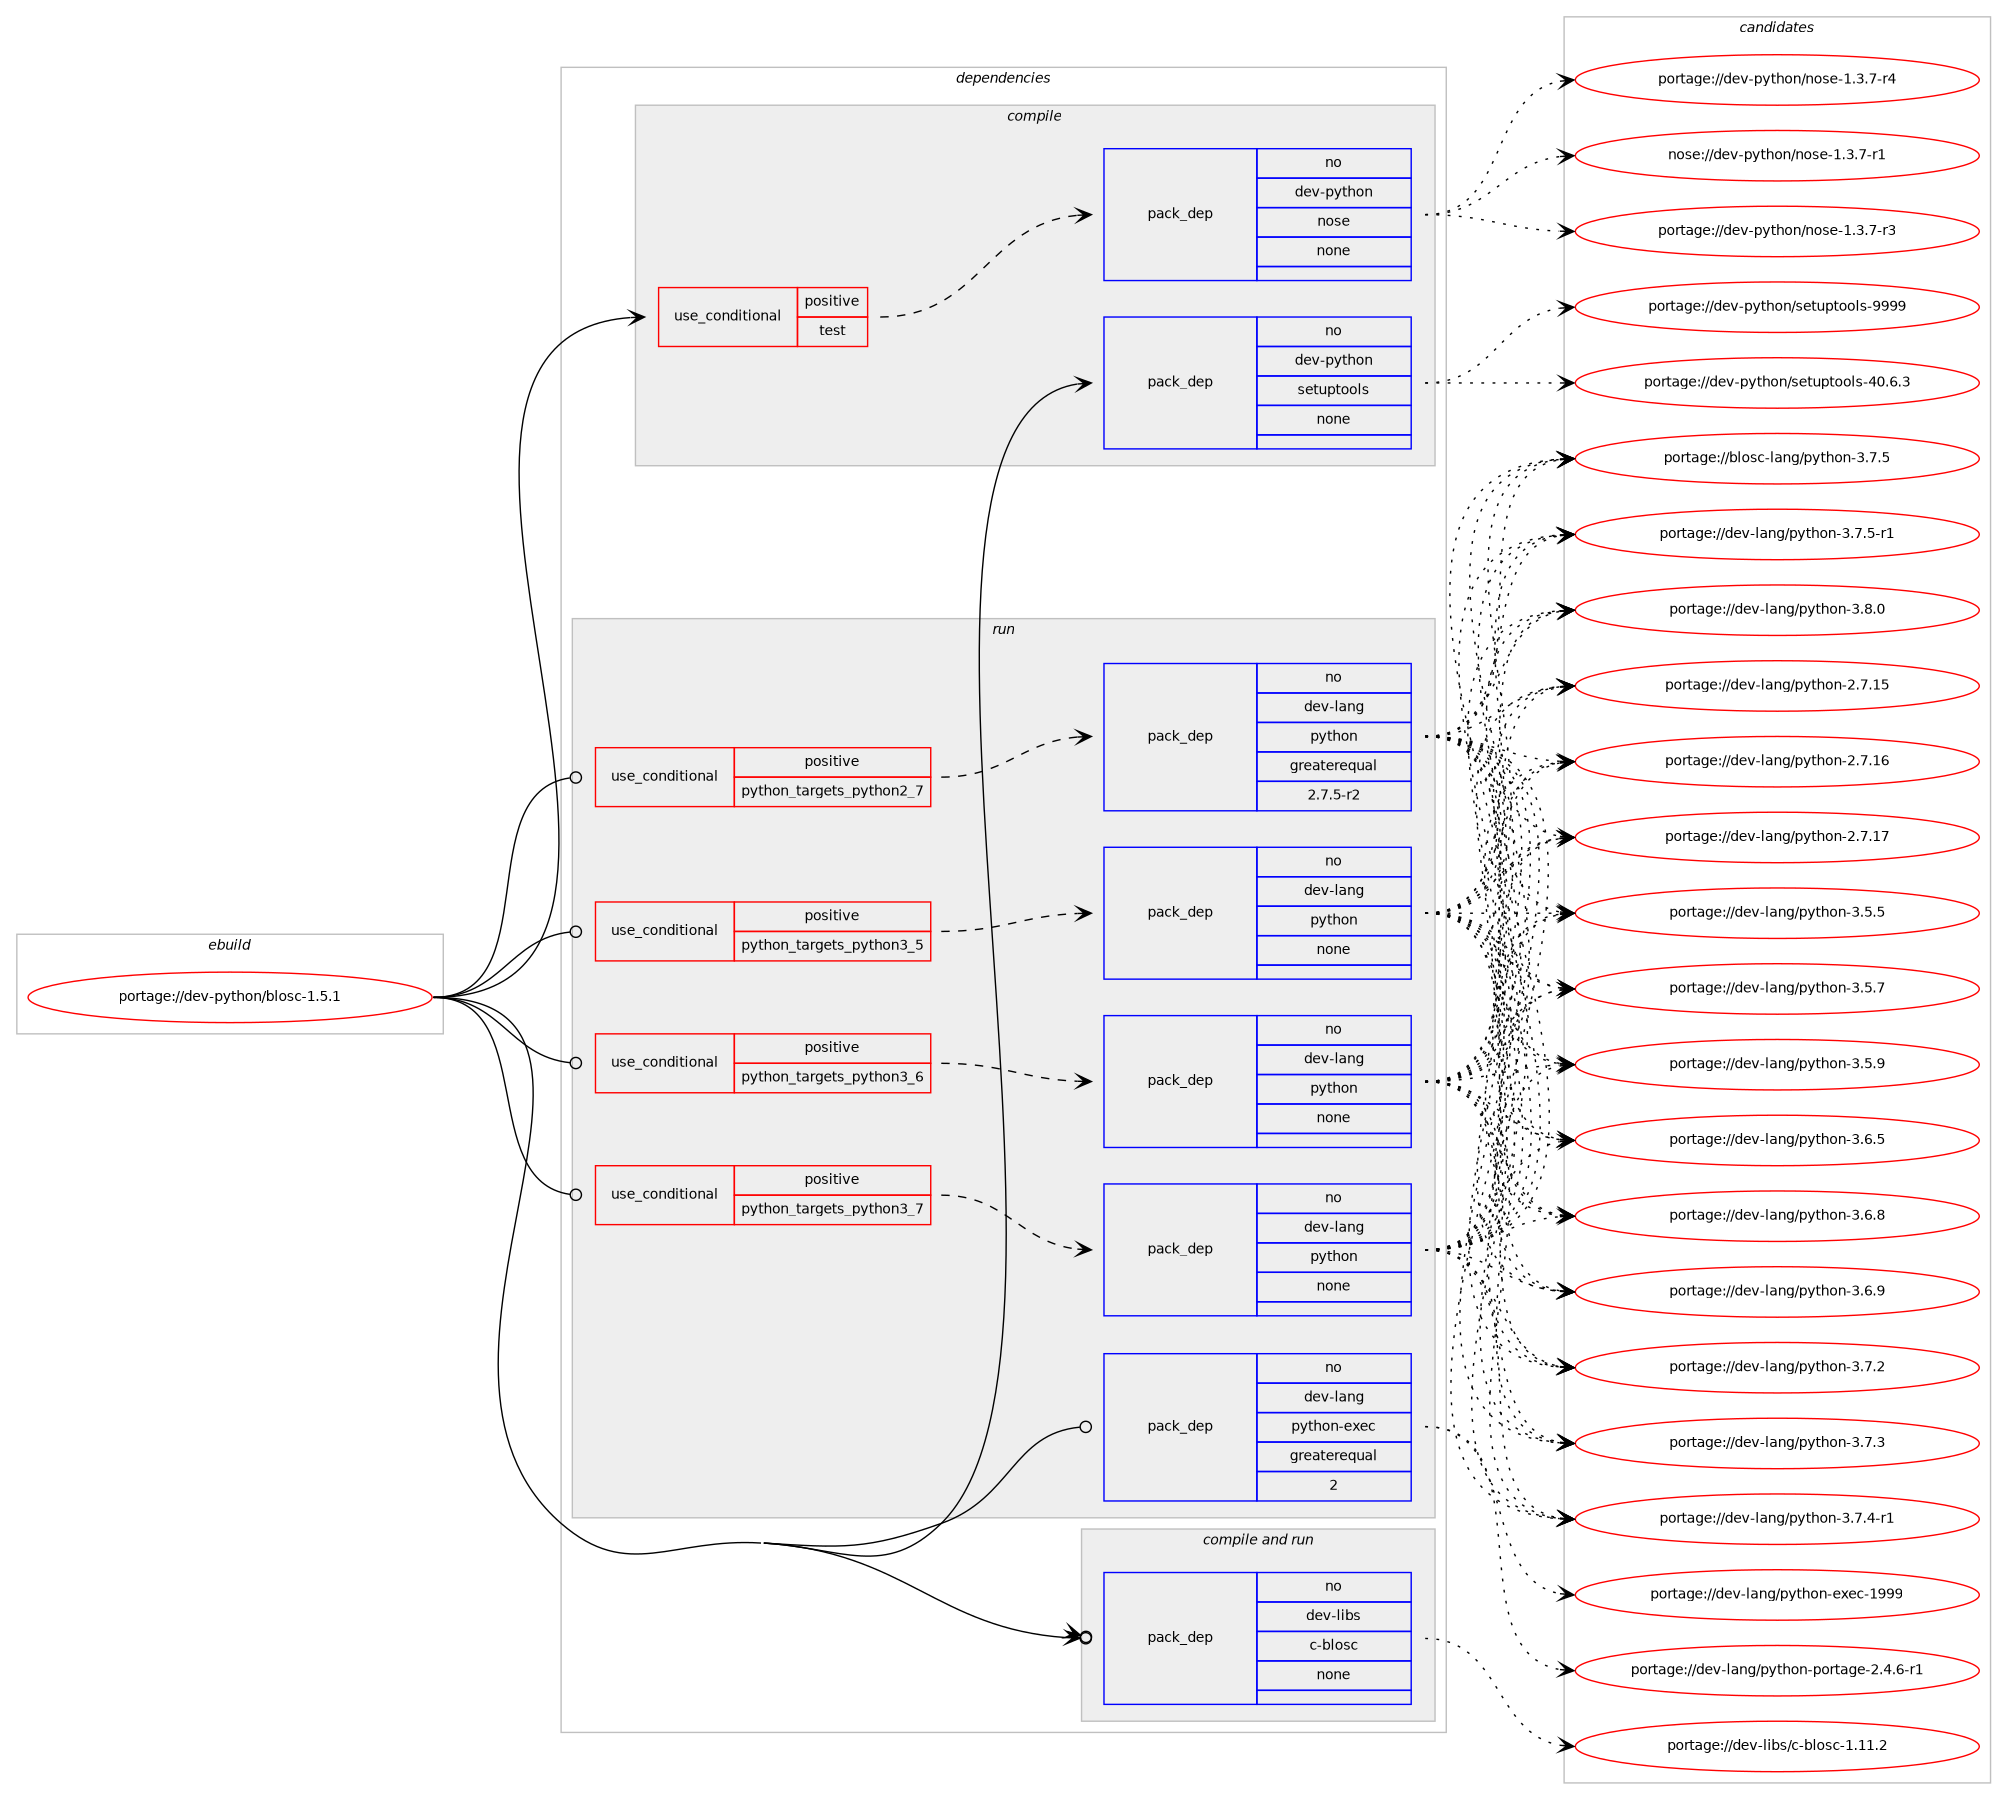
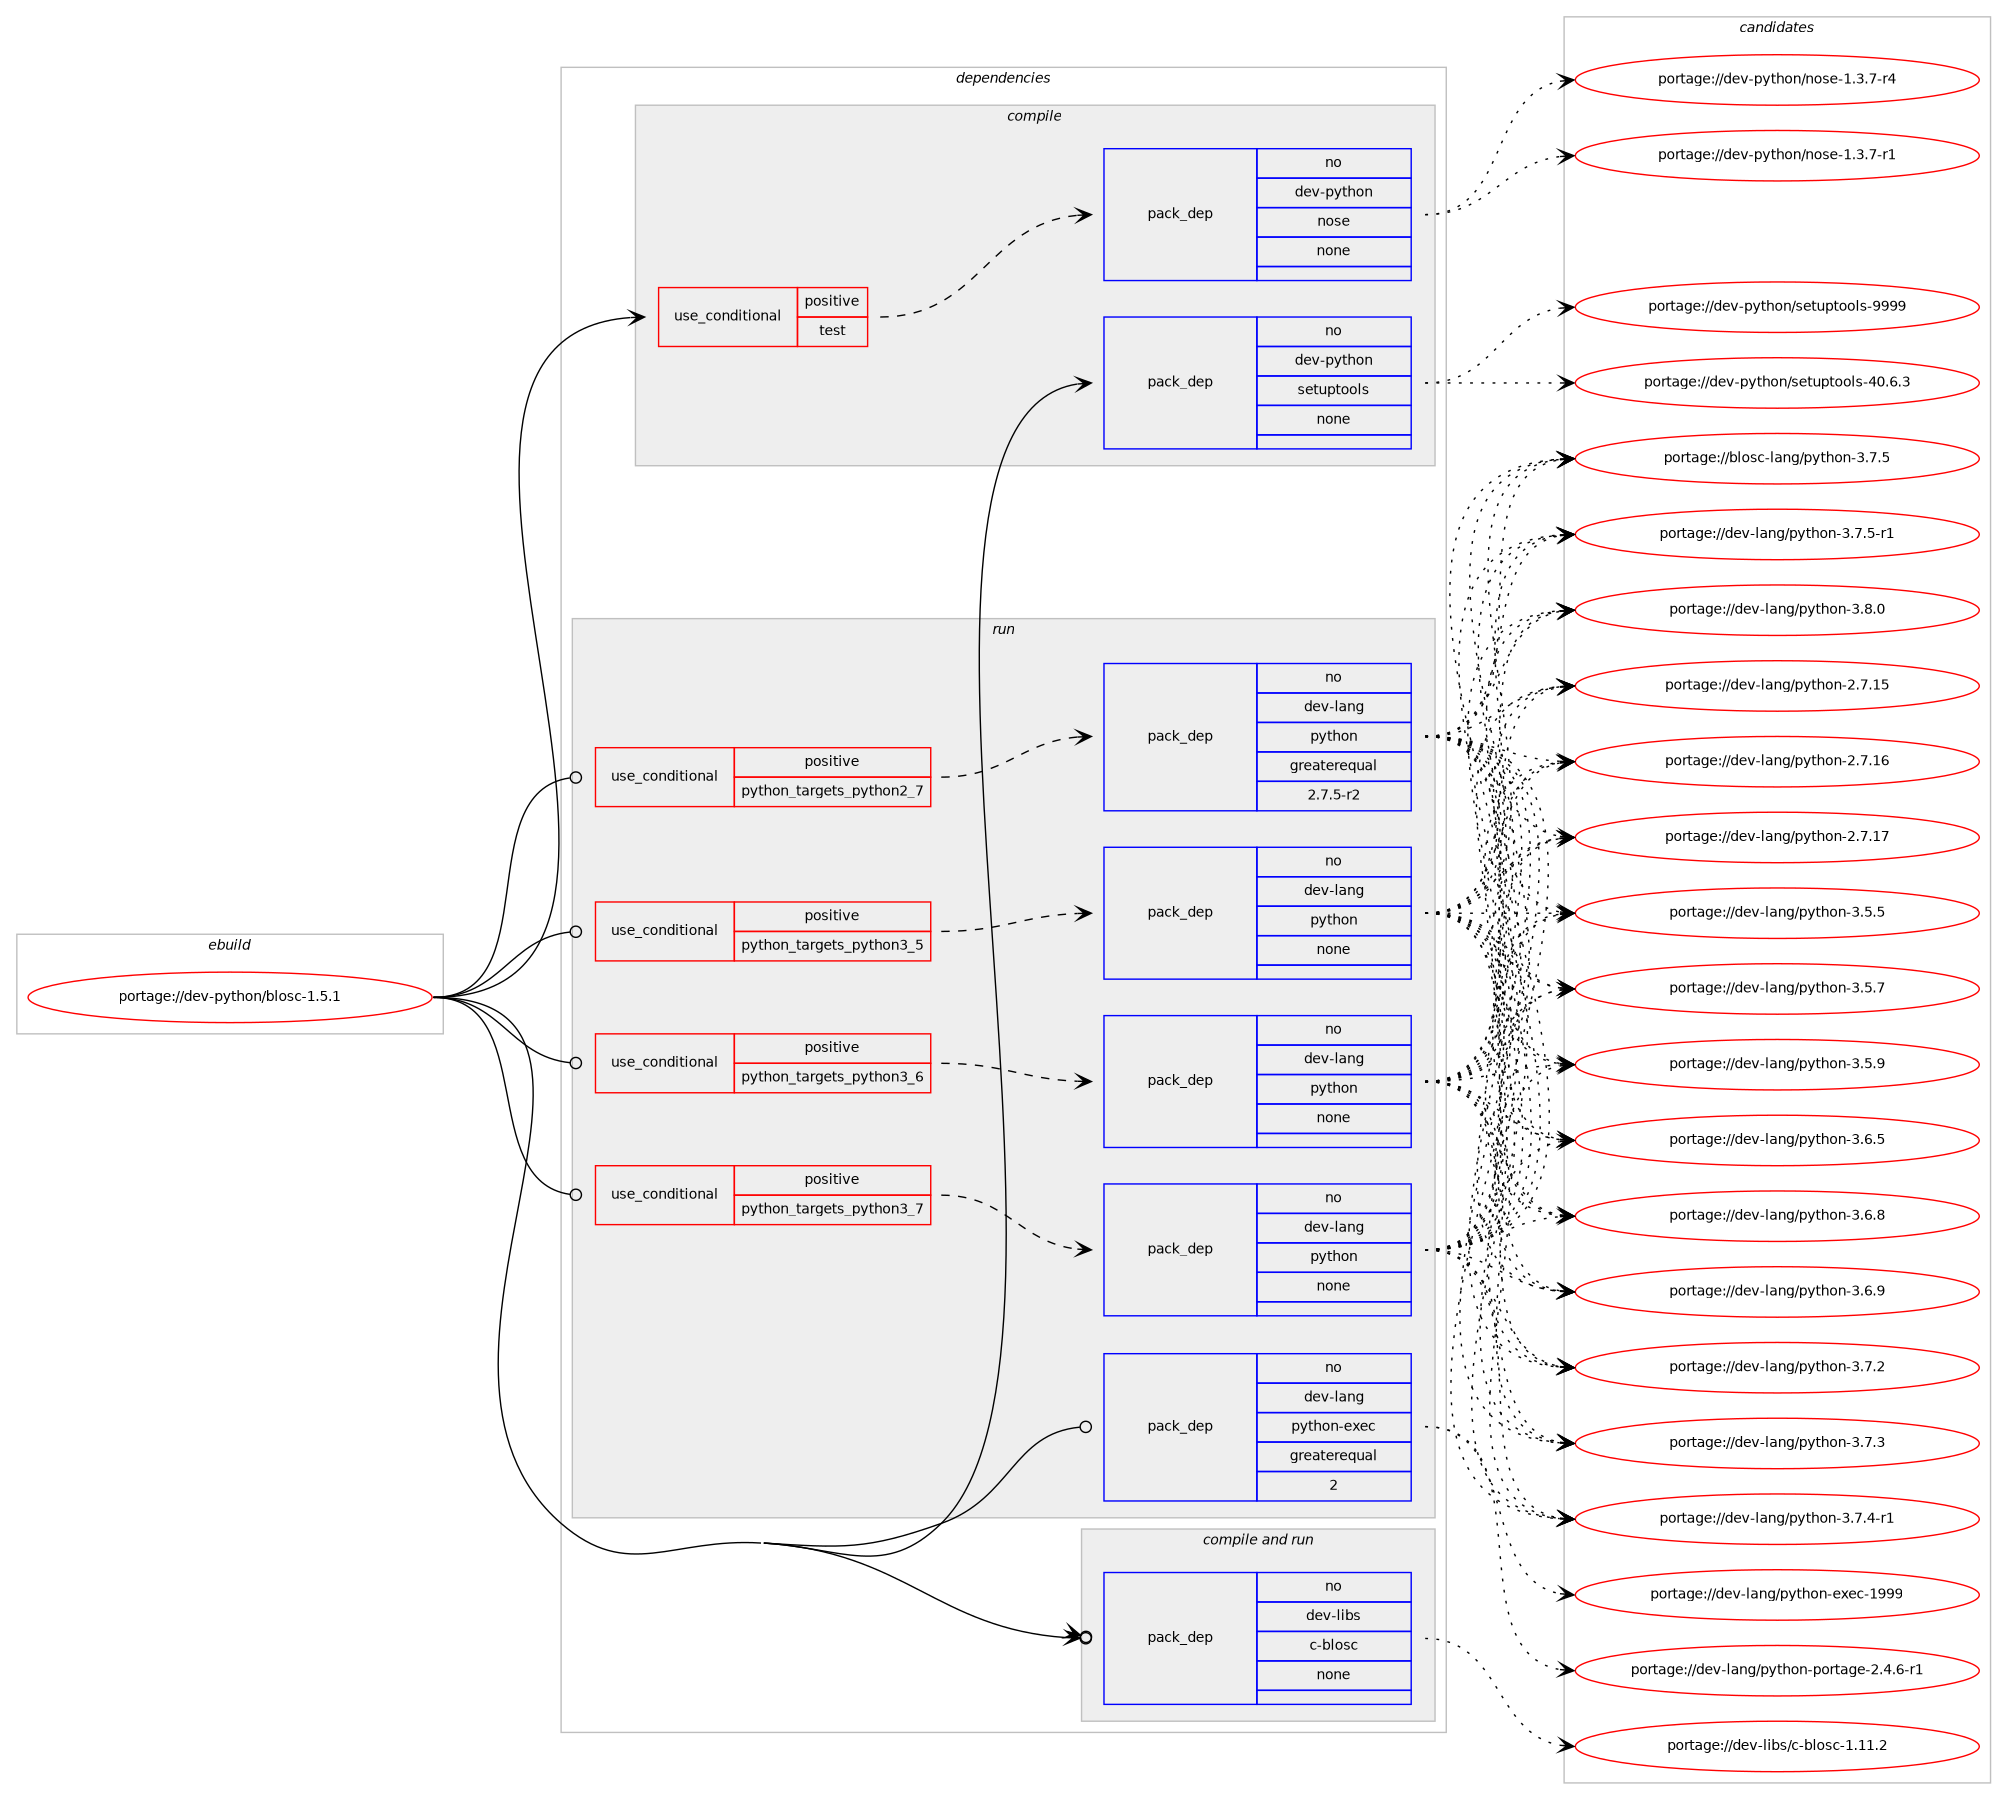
(1777, 156) -> (1777, 156)
(1777, 231) -> none
